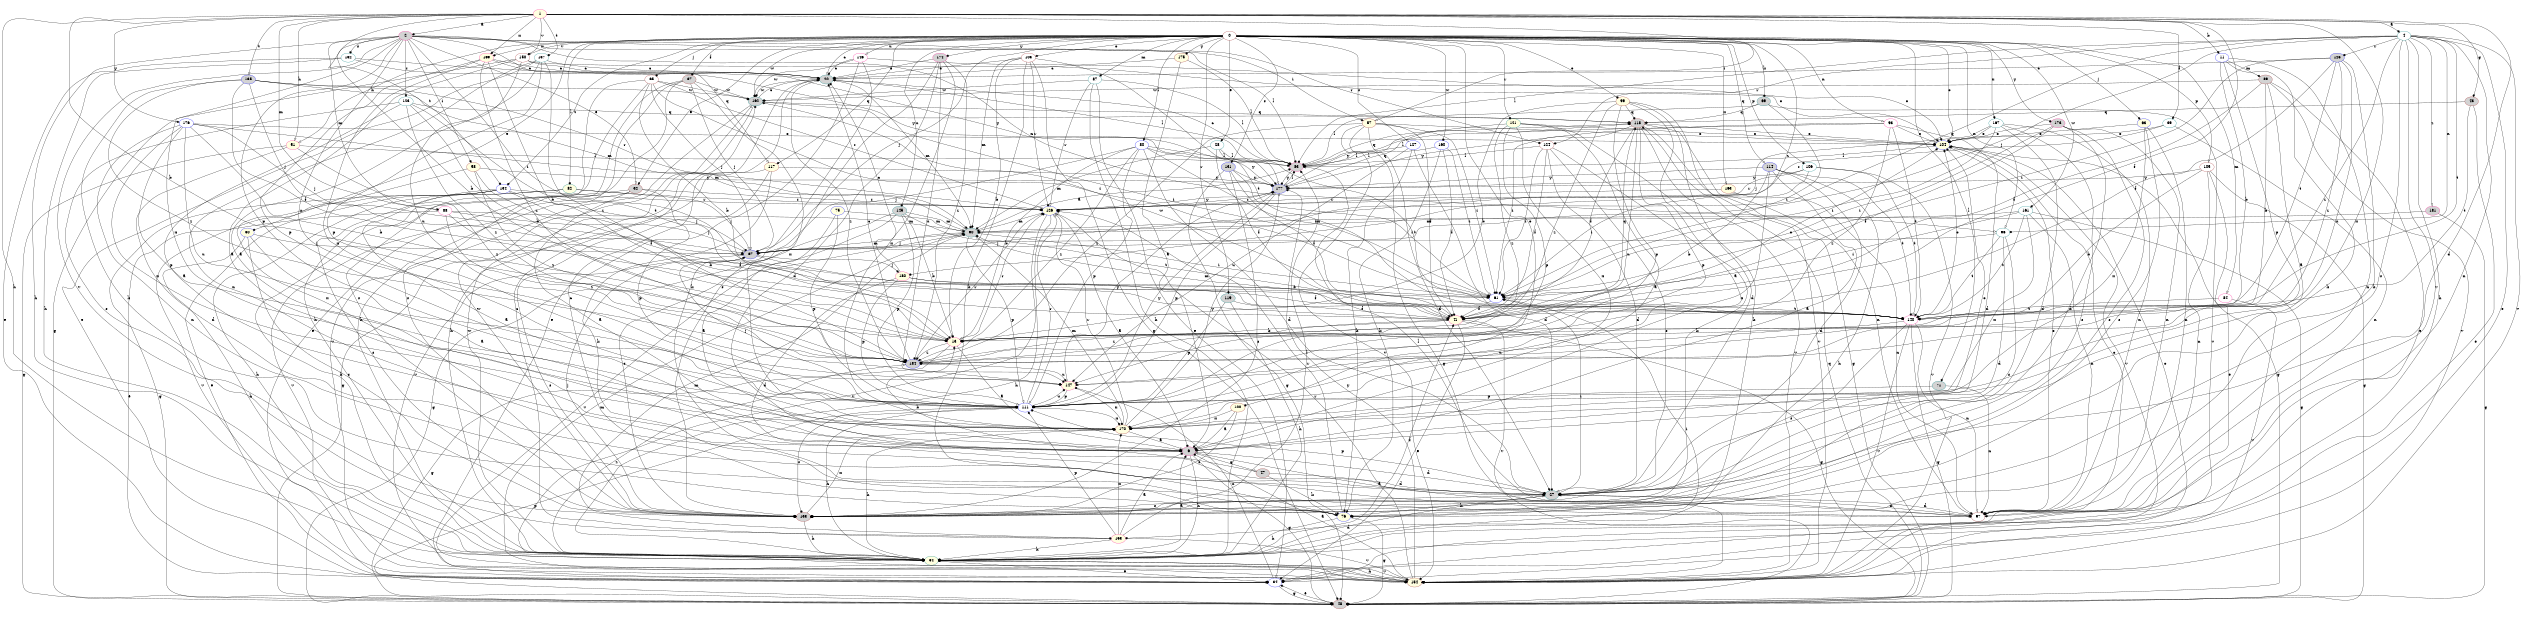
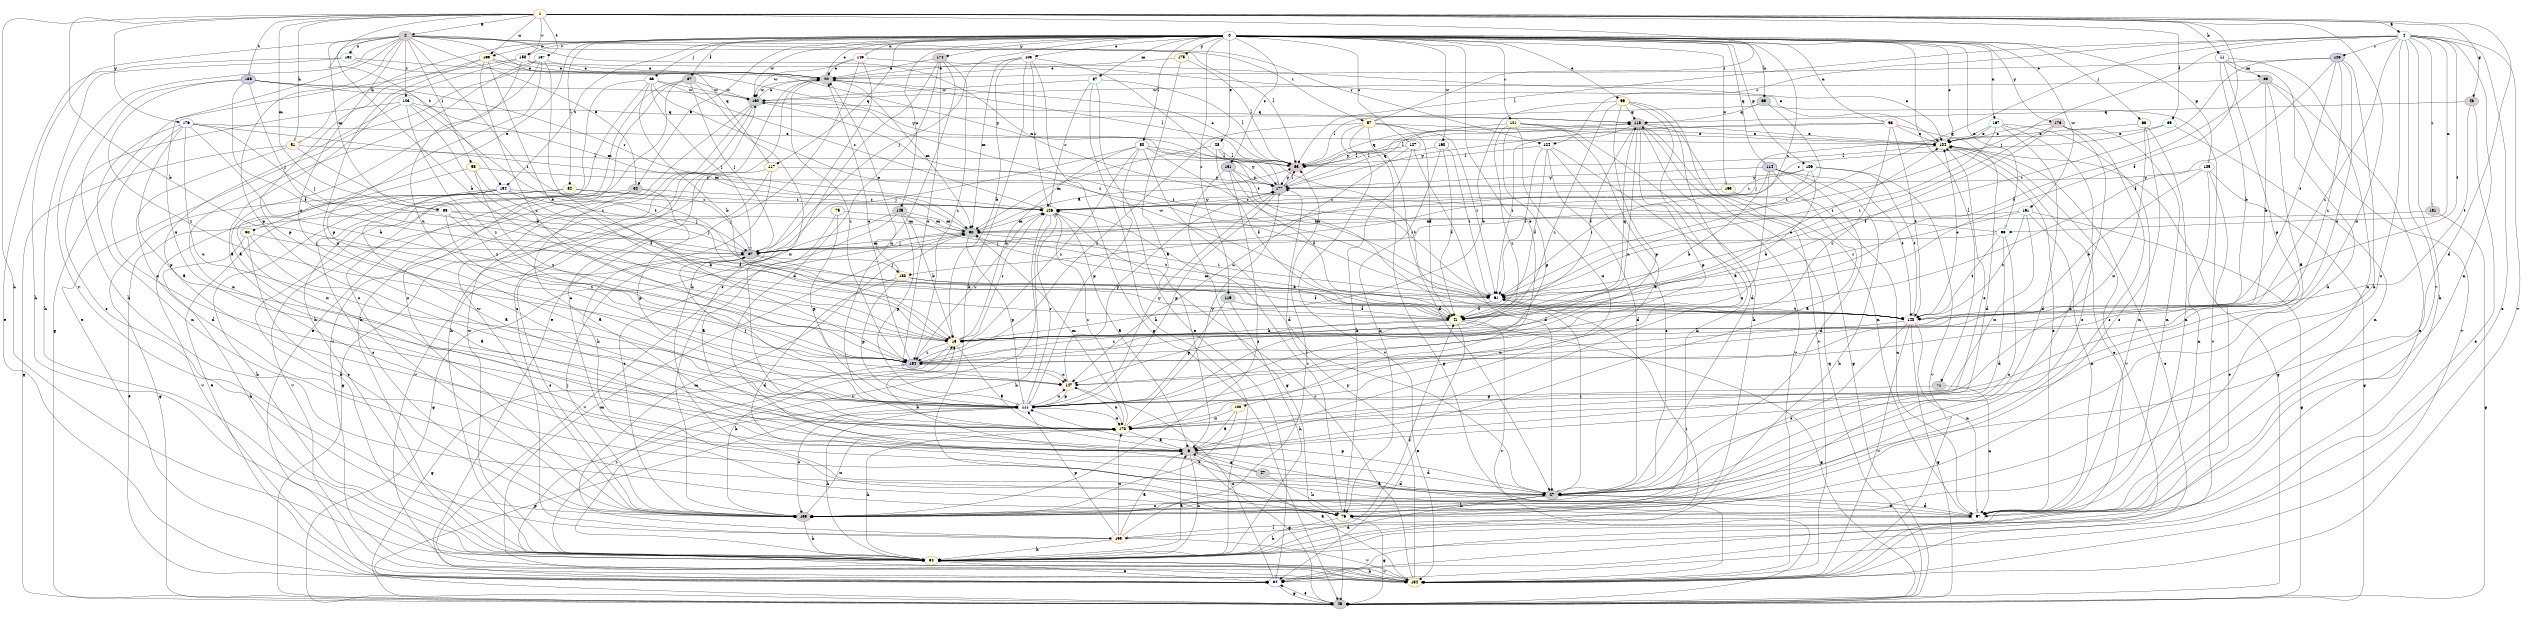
(2225, 298) -> none
none -> (1466, 331)
none -> (764, 406)
(1505, 477) -> (1549, 520)
